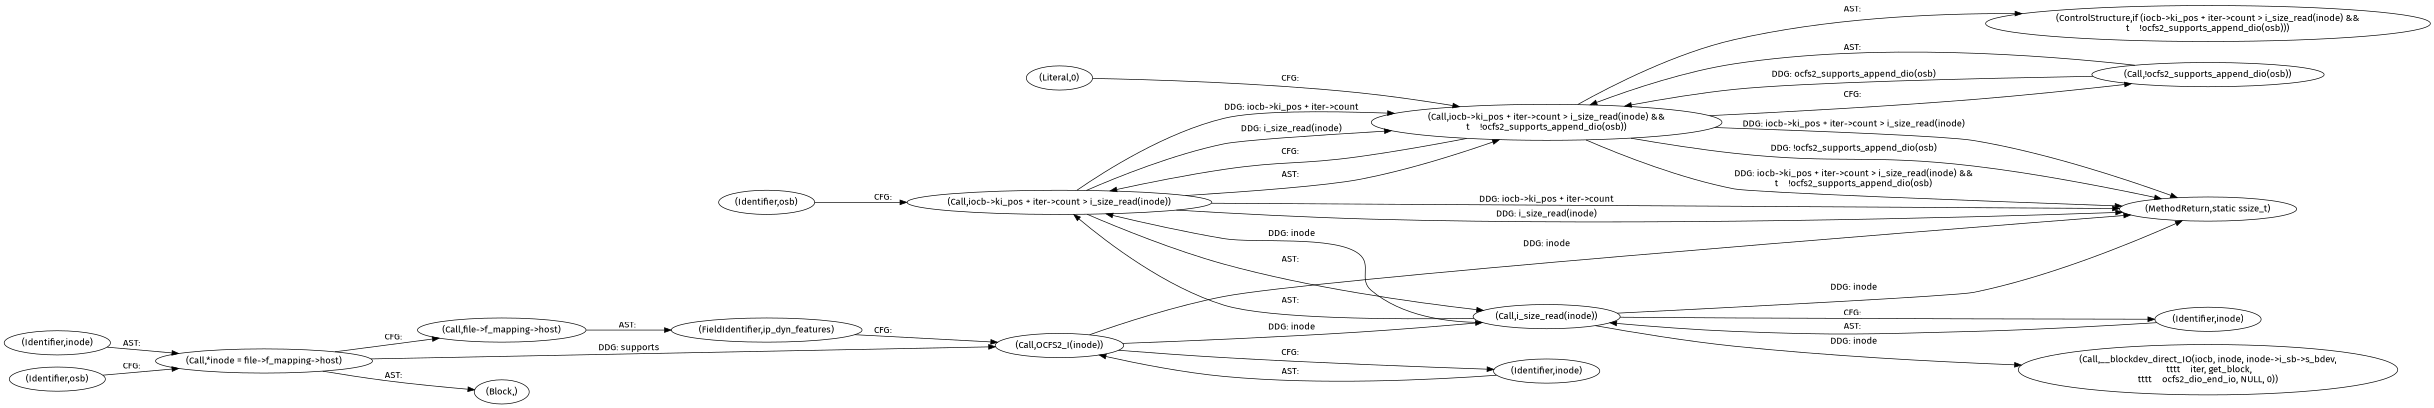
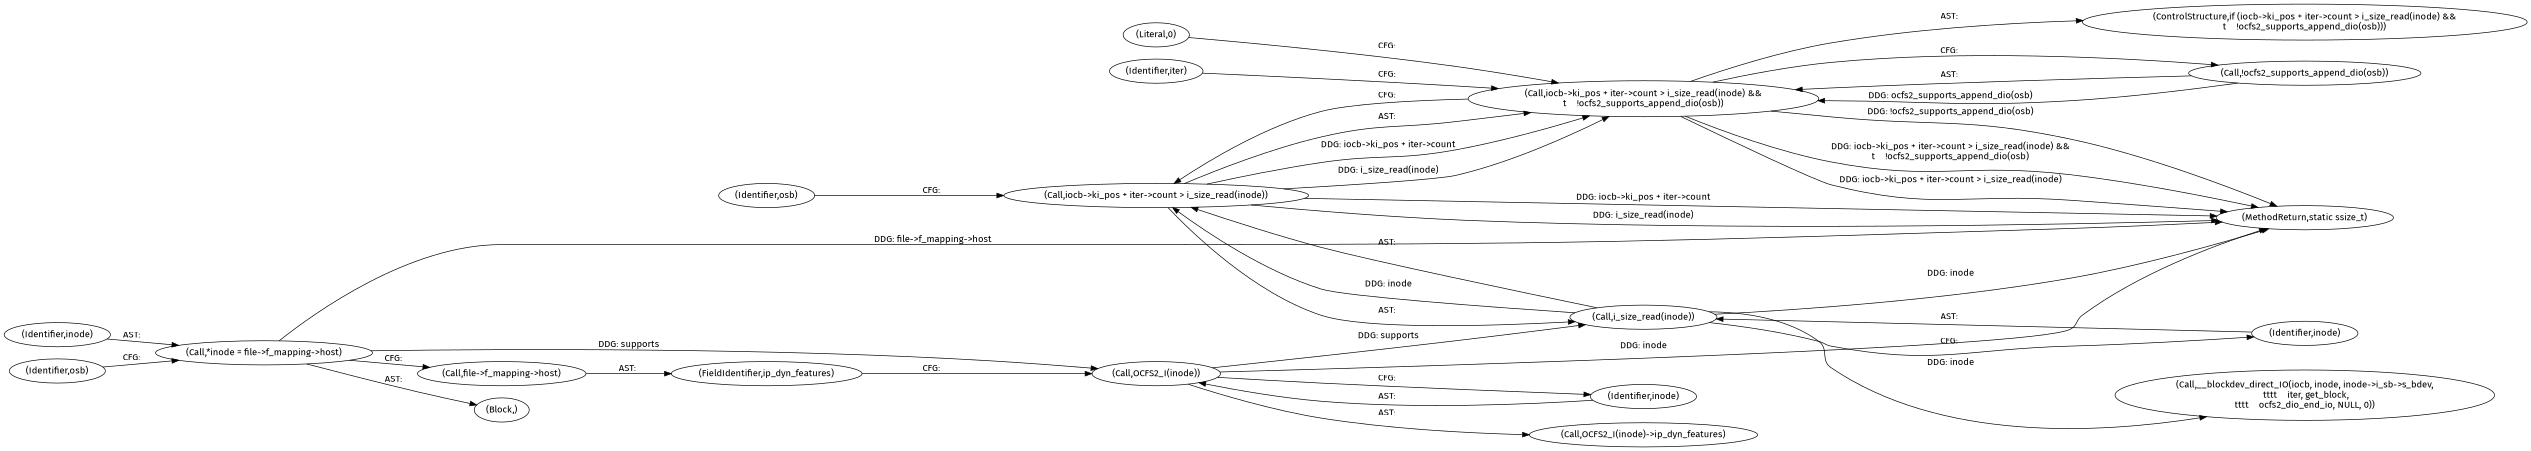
none -> (1156, 71)
none -> (1186, 245)
(1292, 327) -> (1388, 336)
none -> (1643, 435)
